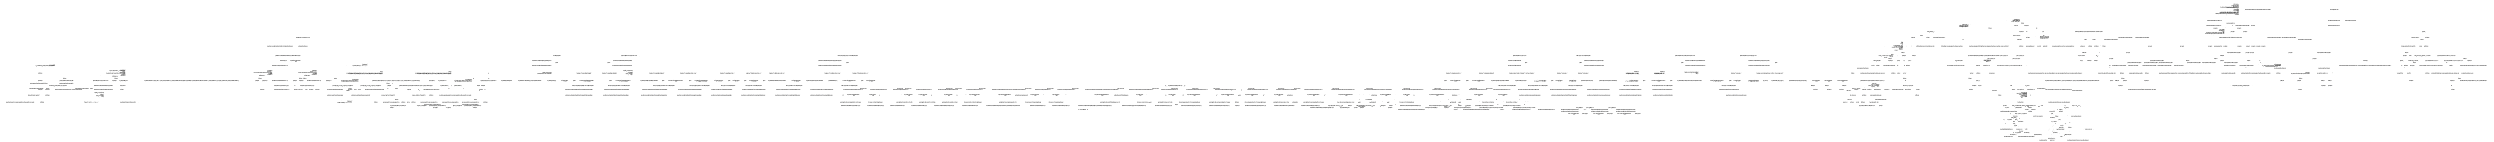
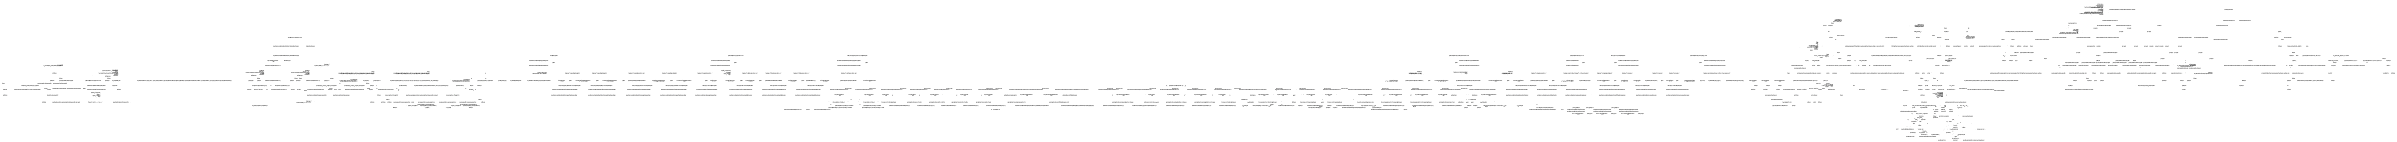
(1849, 98) -> (1815, 84)
